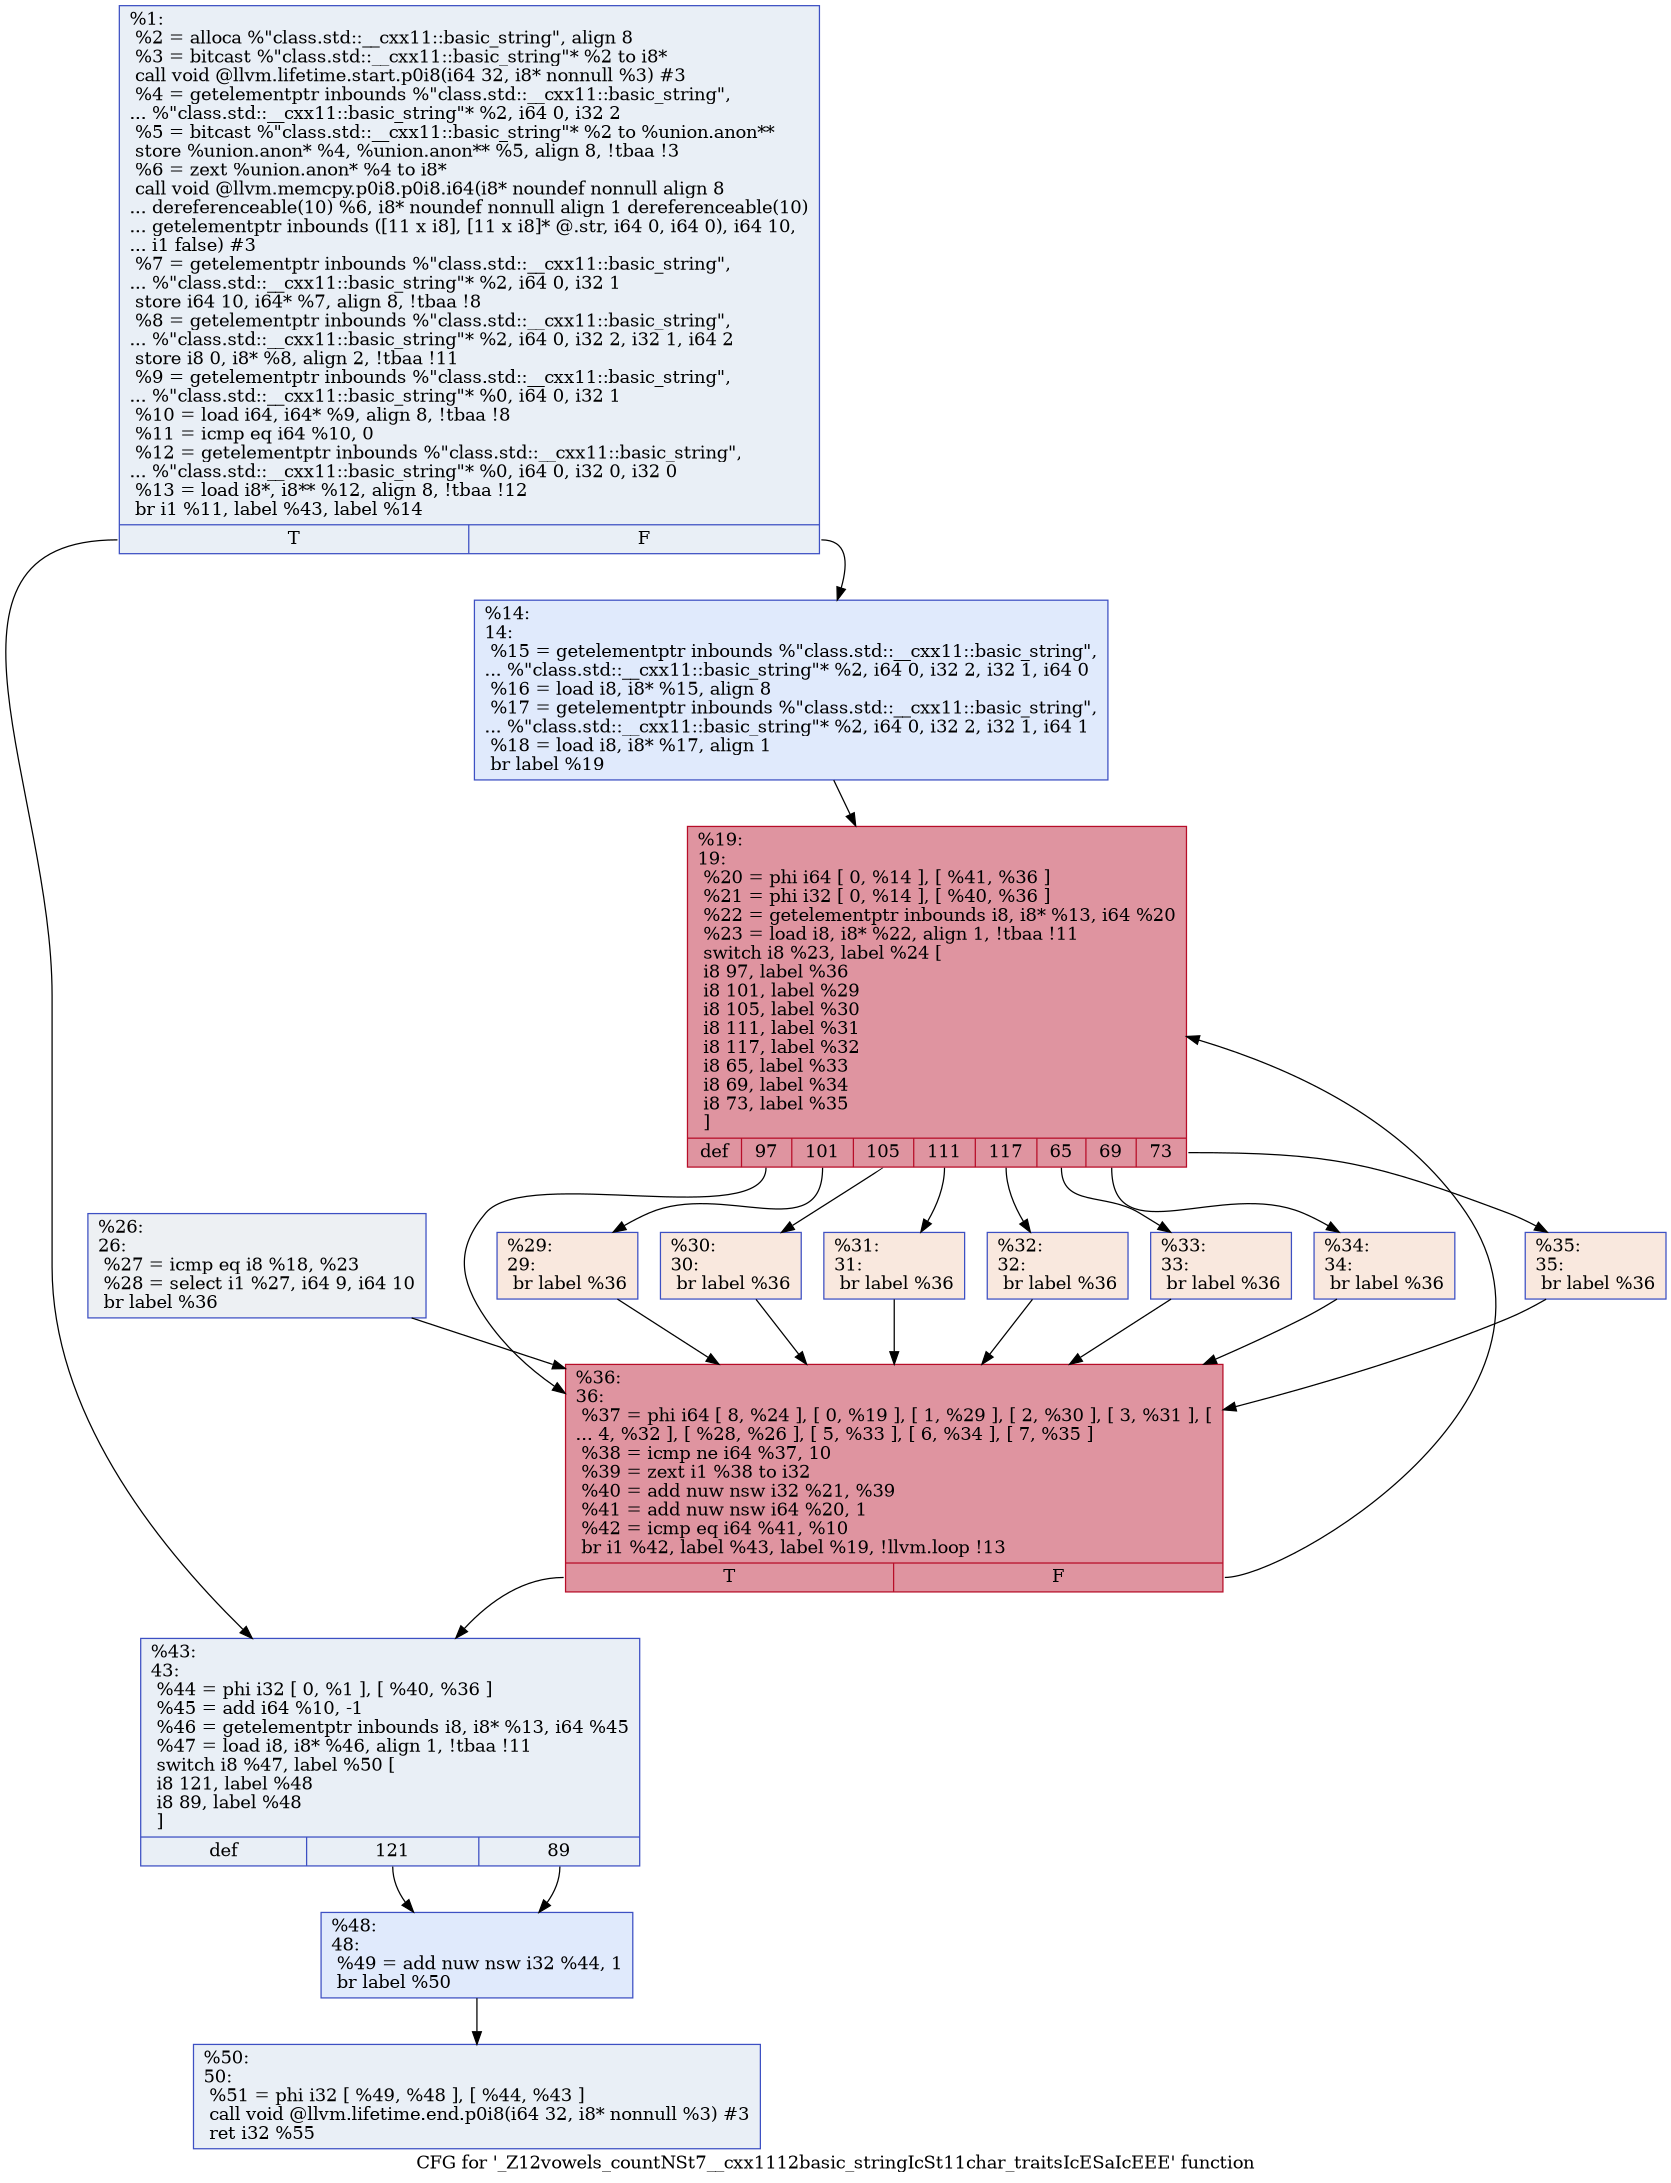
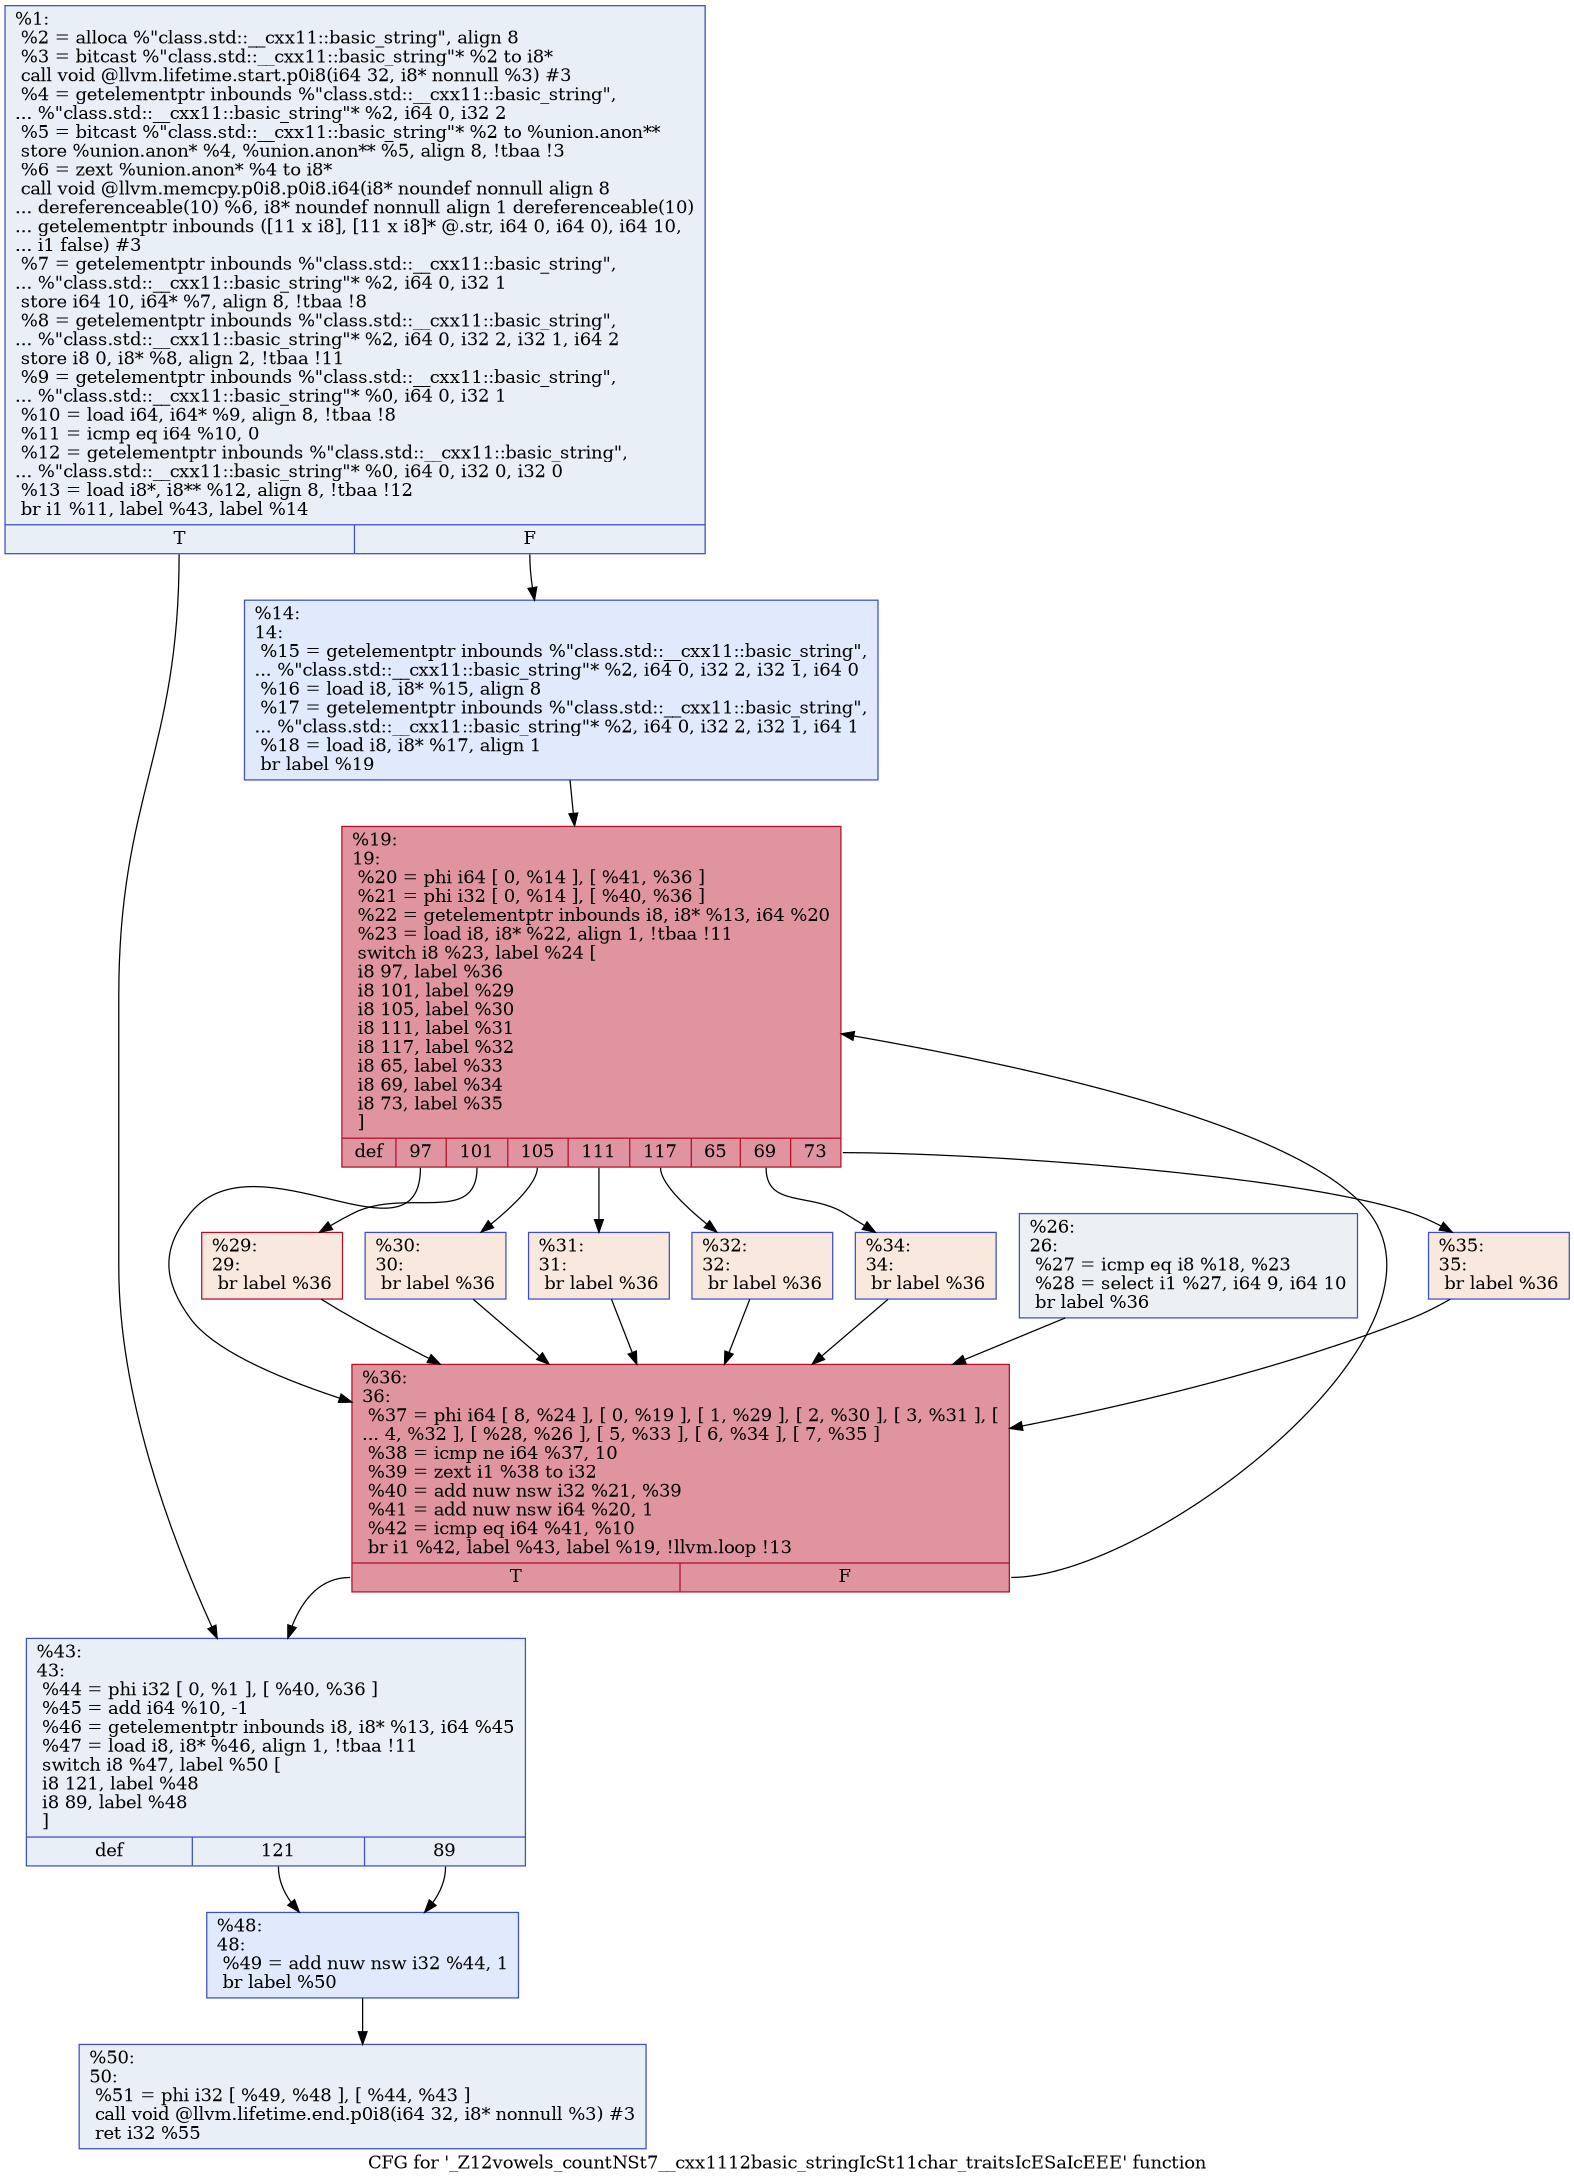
(567, 1266) -> (272, 1266)
(1221, 1266) -> none
